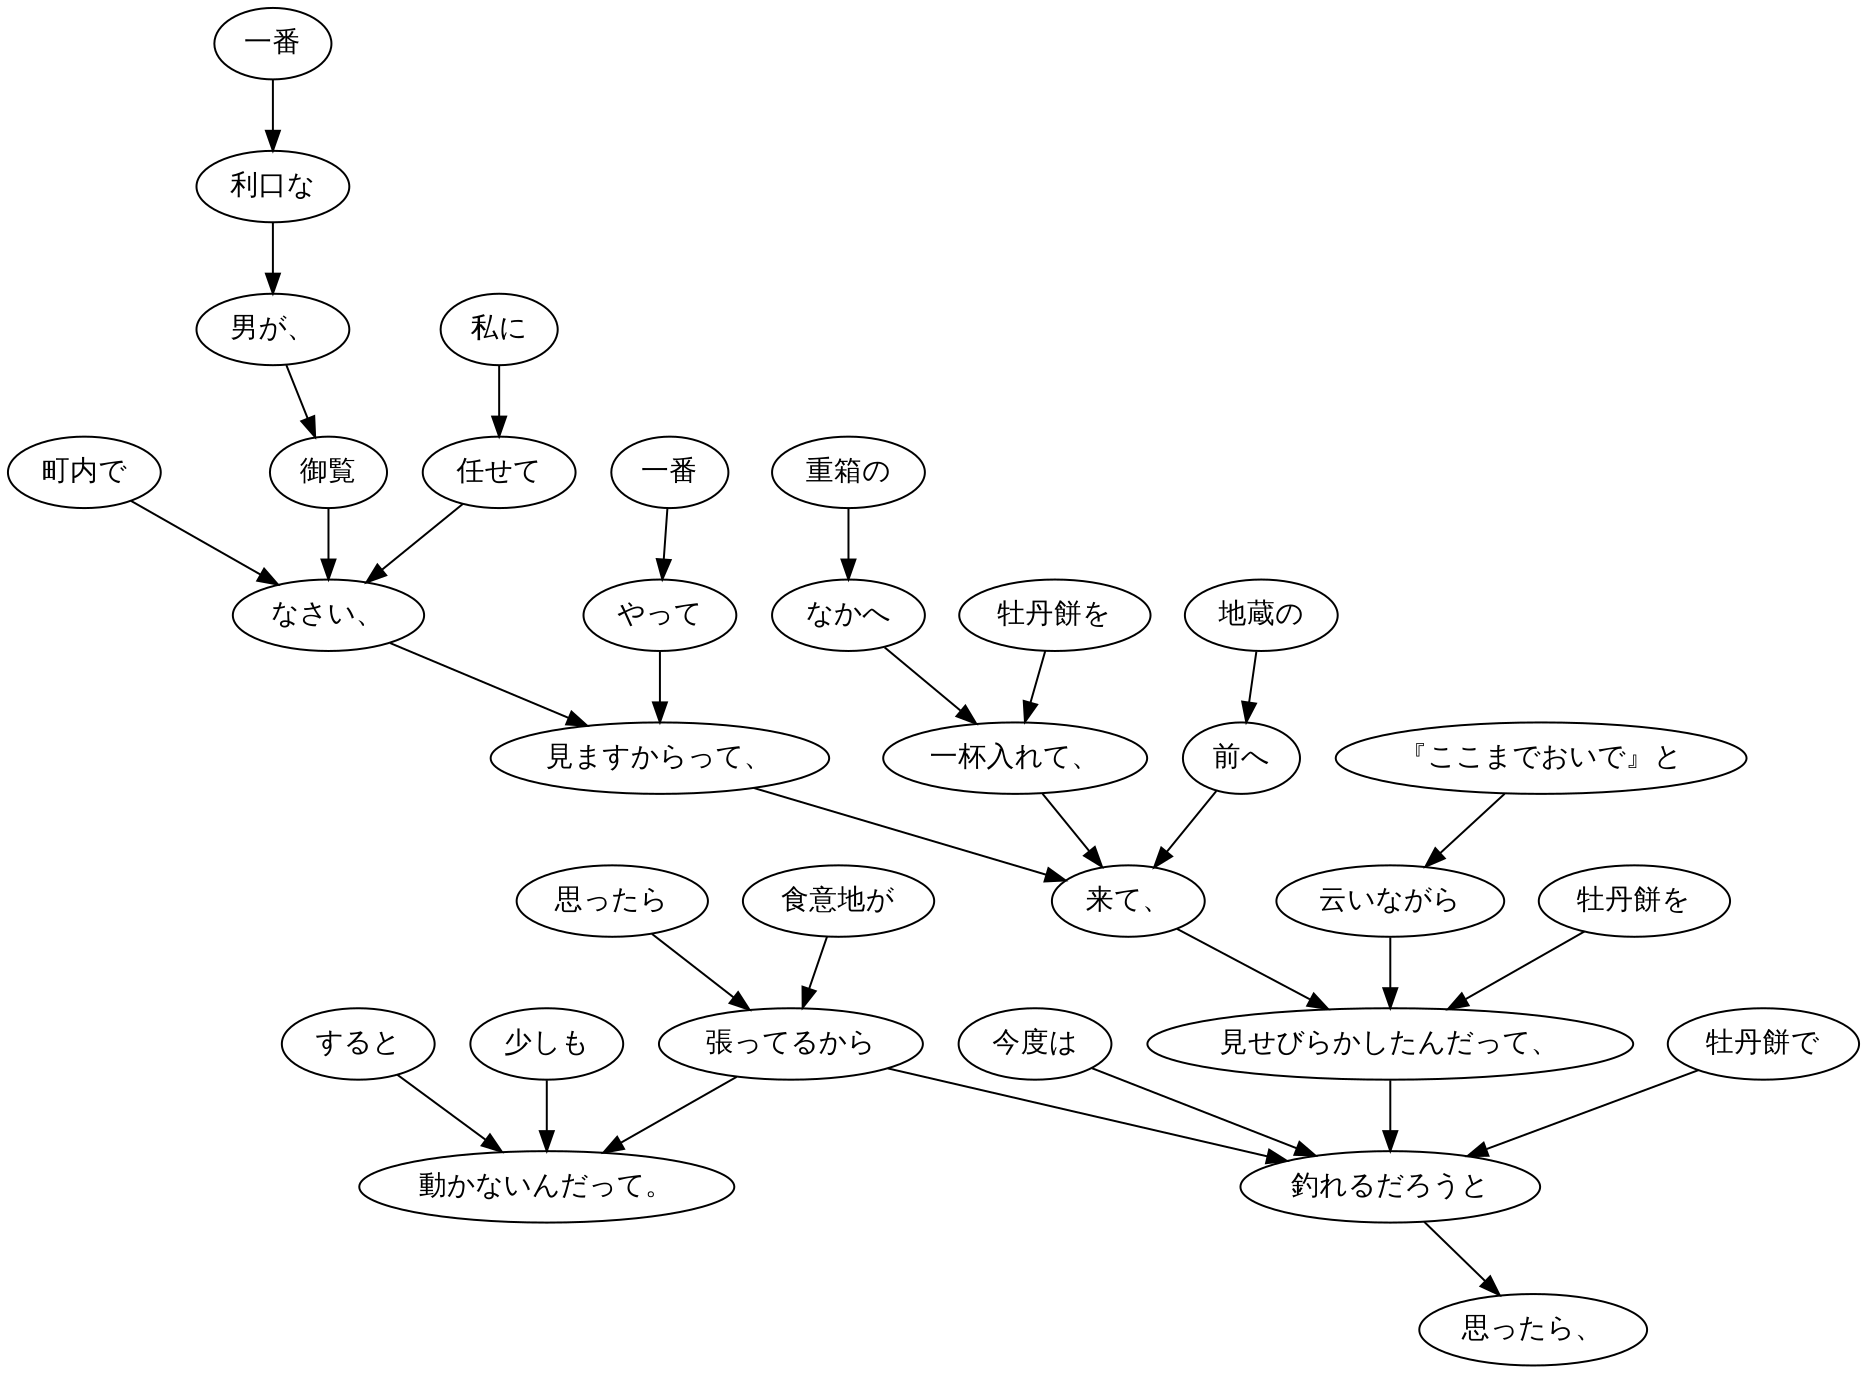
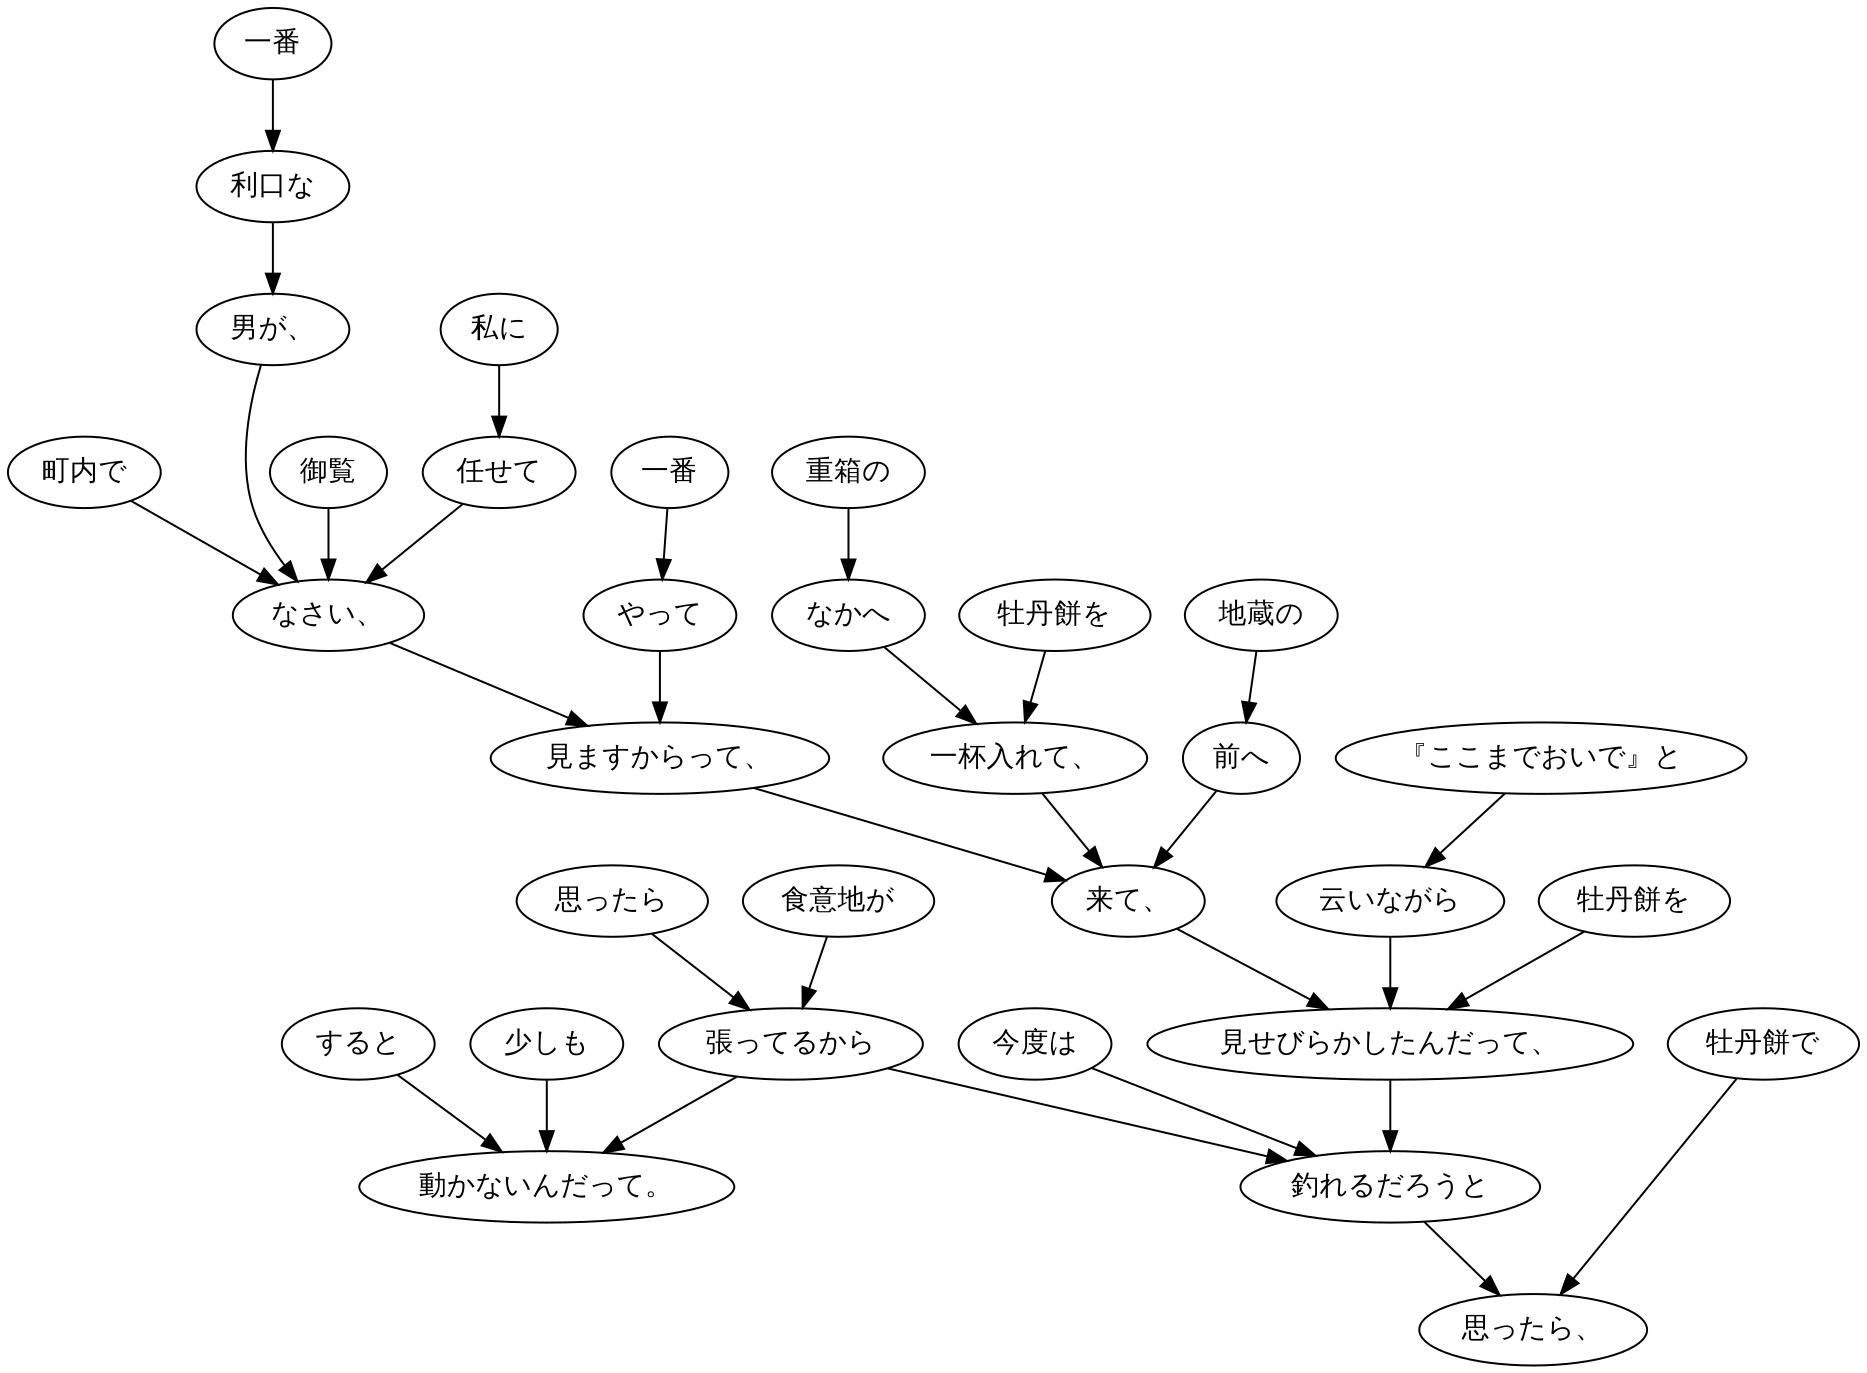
(297, 392) -> (246, 469)
(1592, 1110) -> (1655, 1179)
